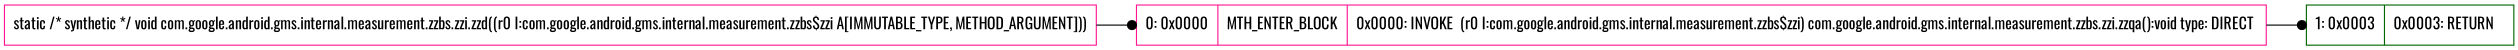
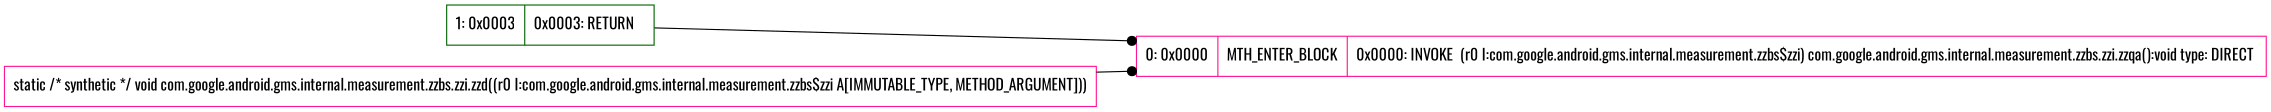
(2282, 25) -> (891, 34)
